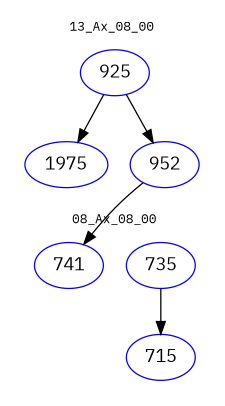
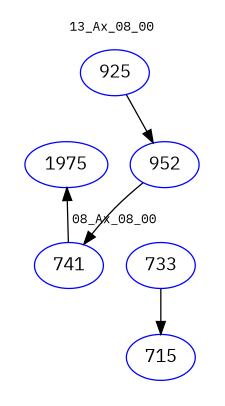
(94, 113) -> (68, 222)
(161, 265) -> (161, 265)
